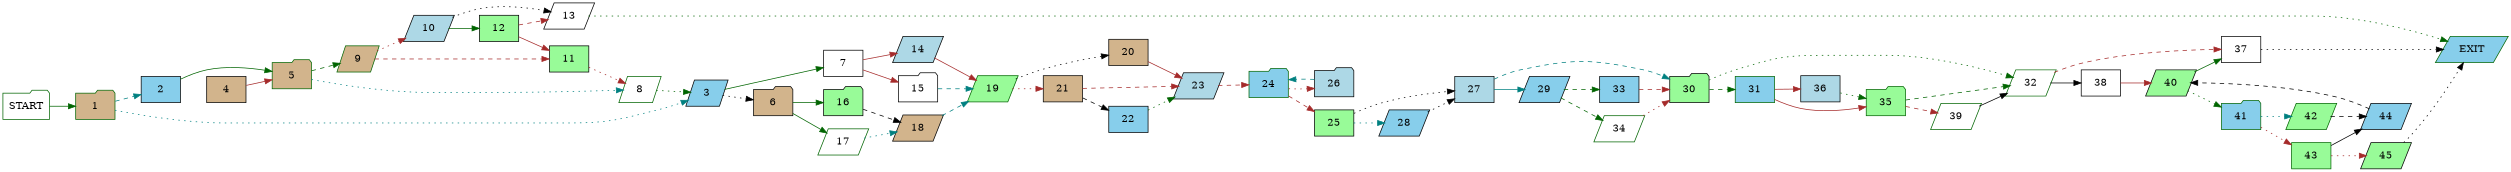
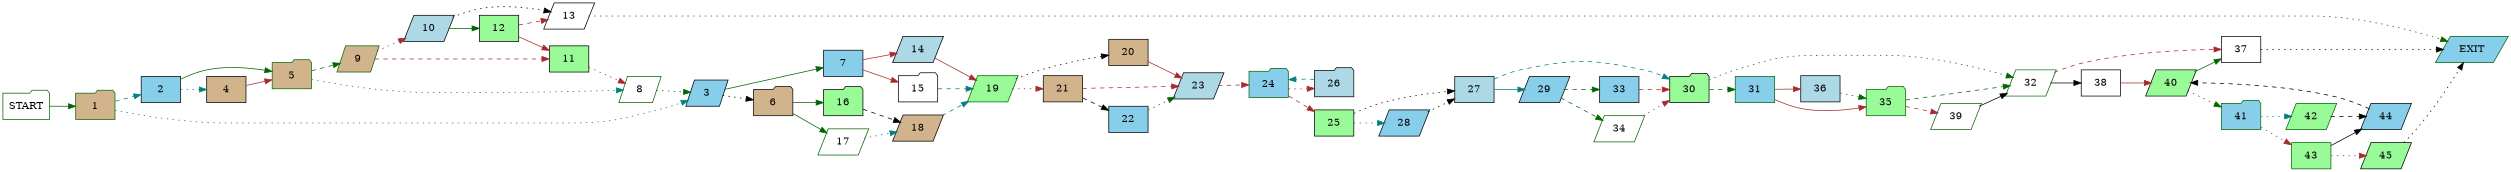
(843, 63) -> (843, 63)
none -> (190, 90)
